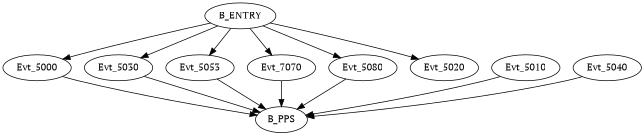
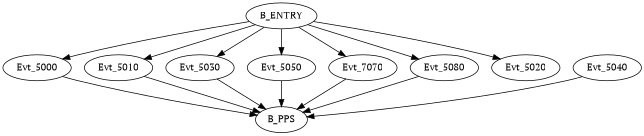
none -> (203, 41)
(200, 68) -> (281, 68)
